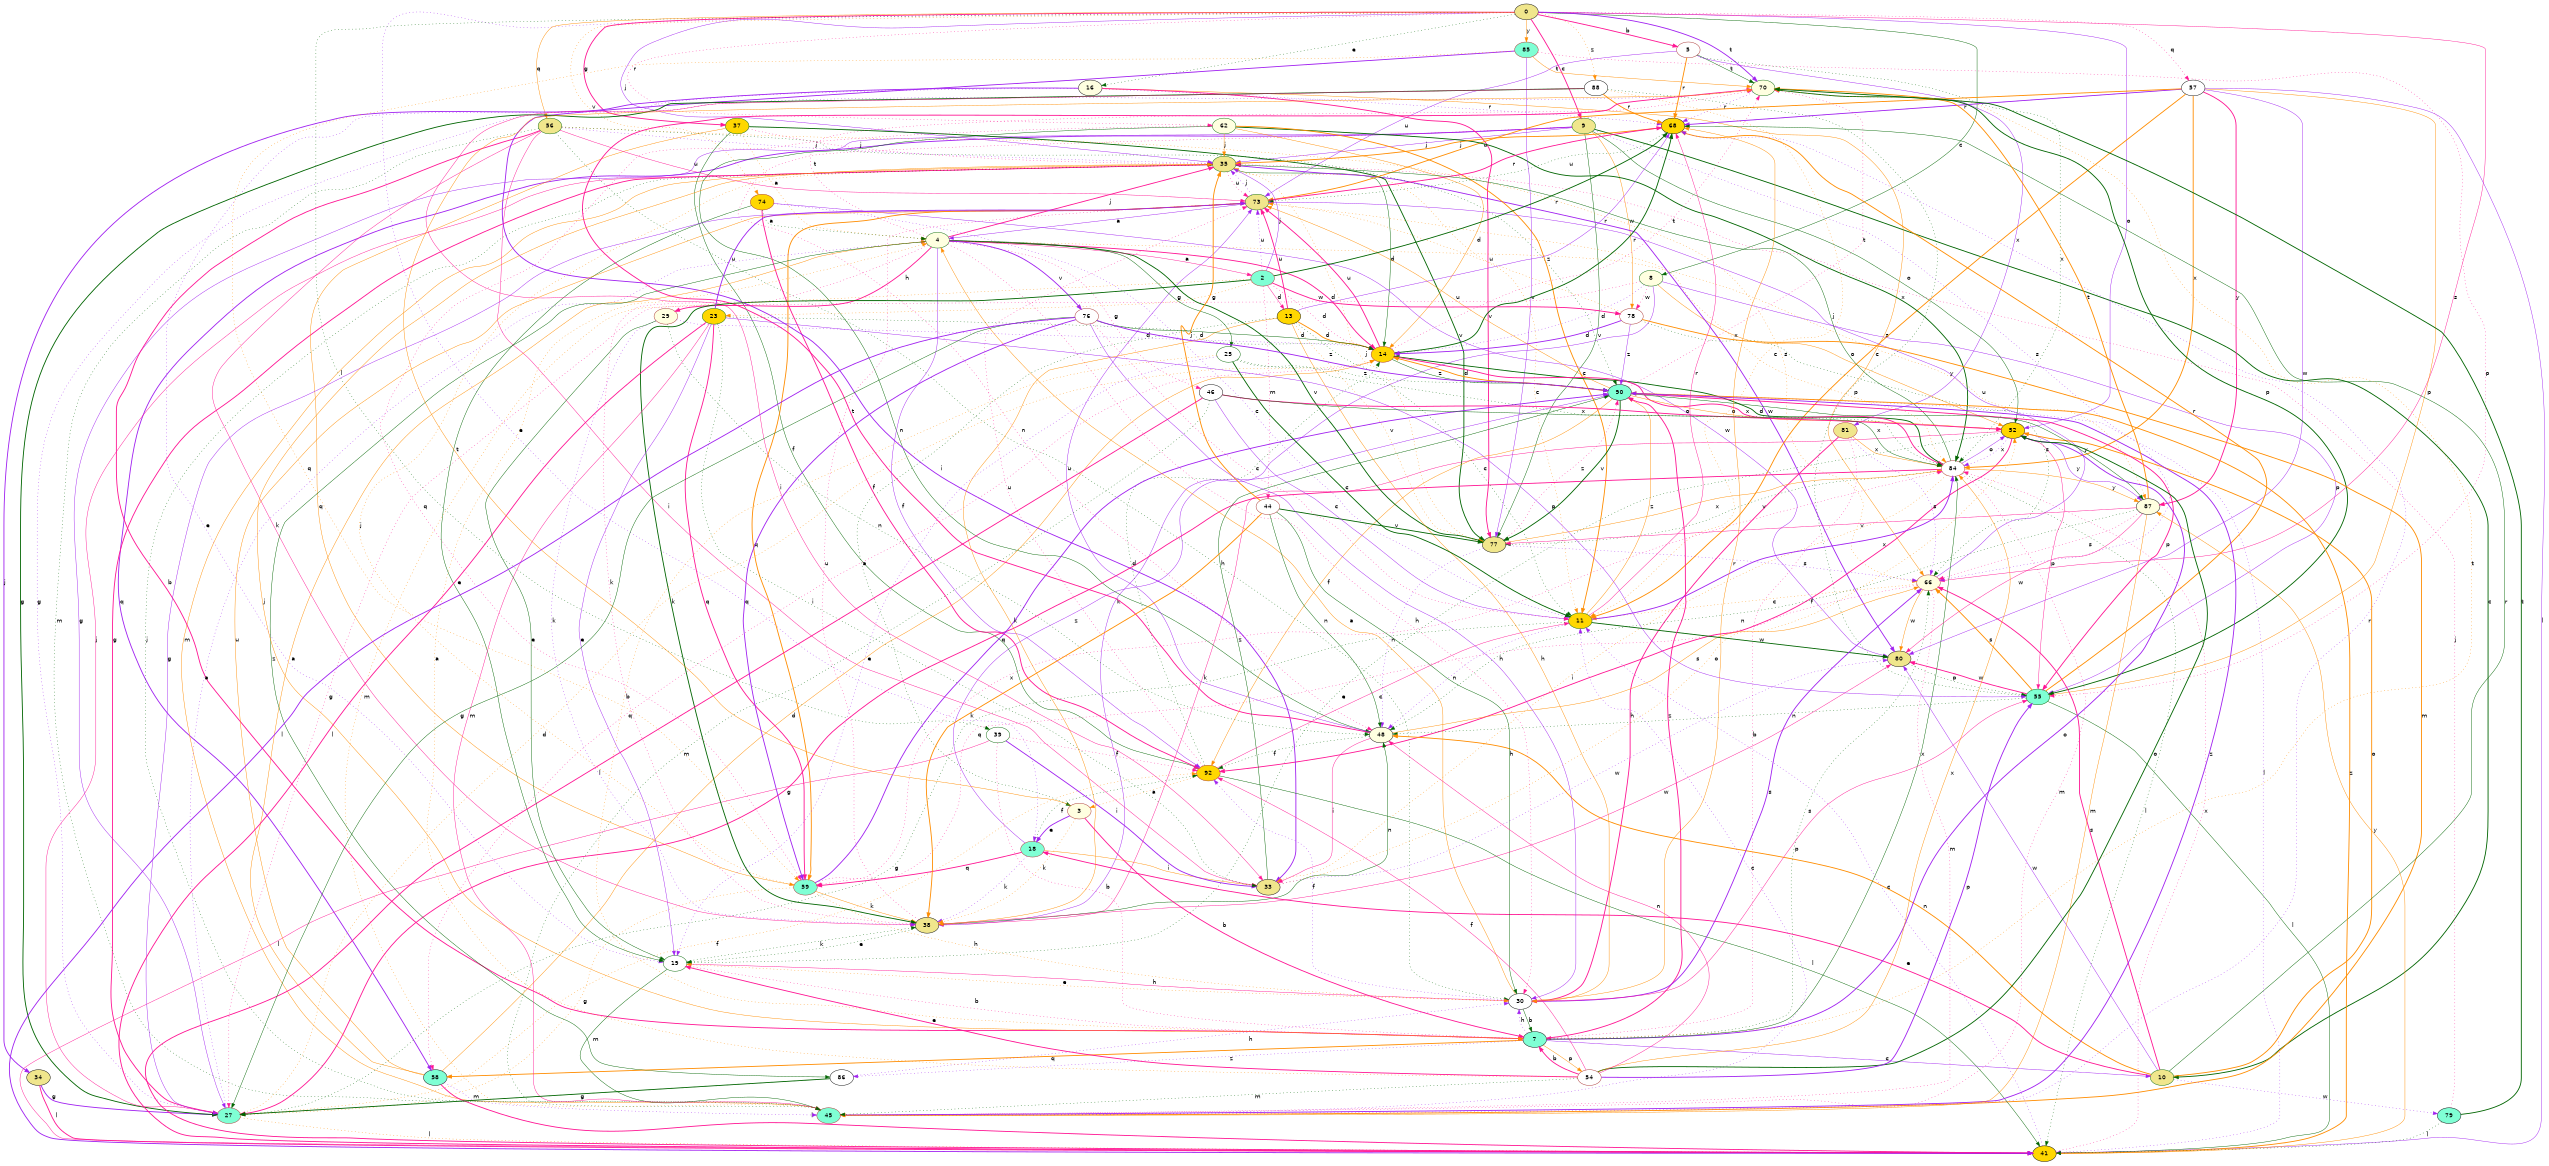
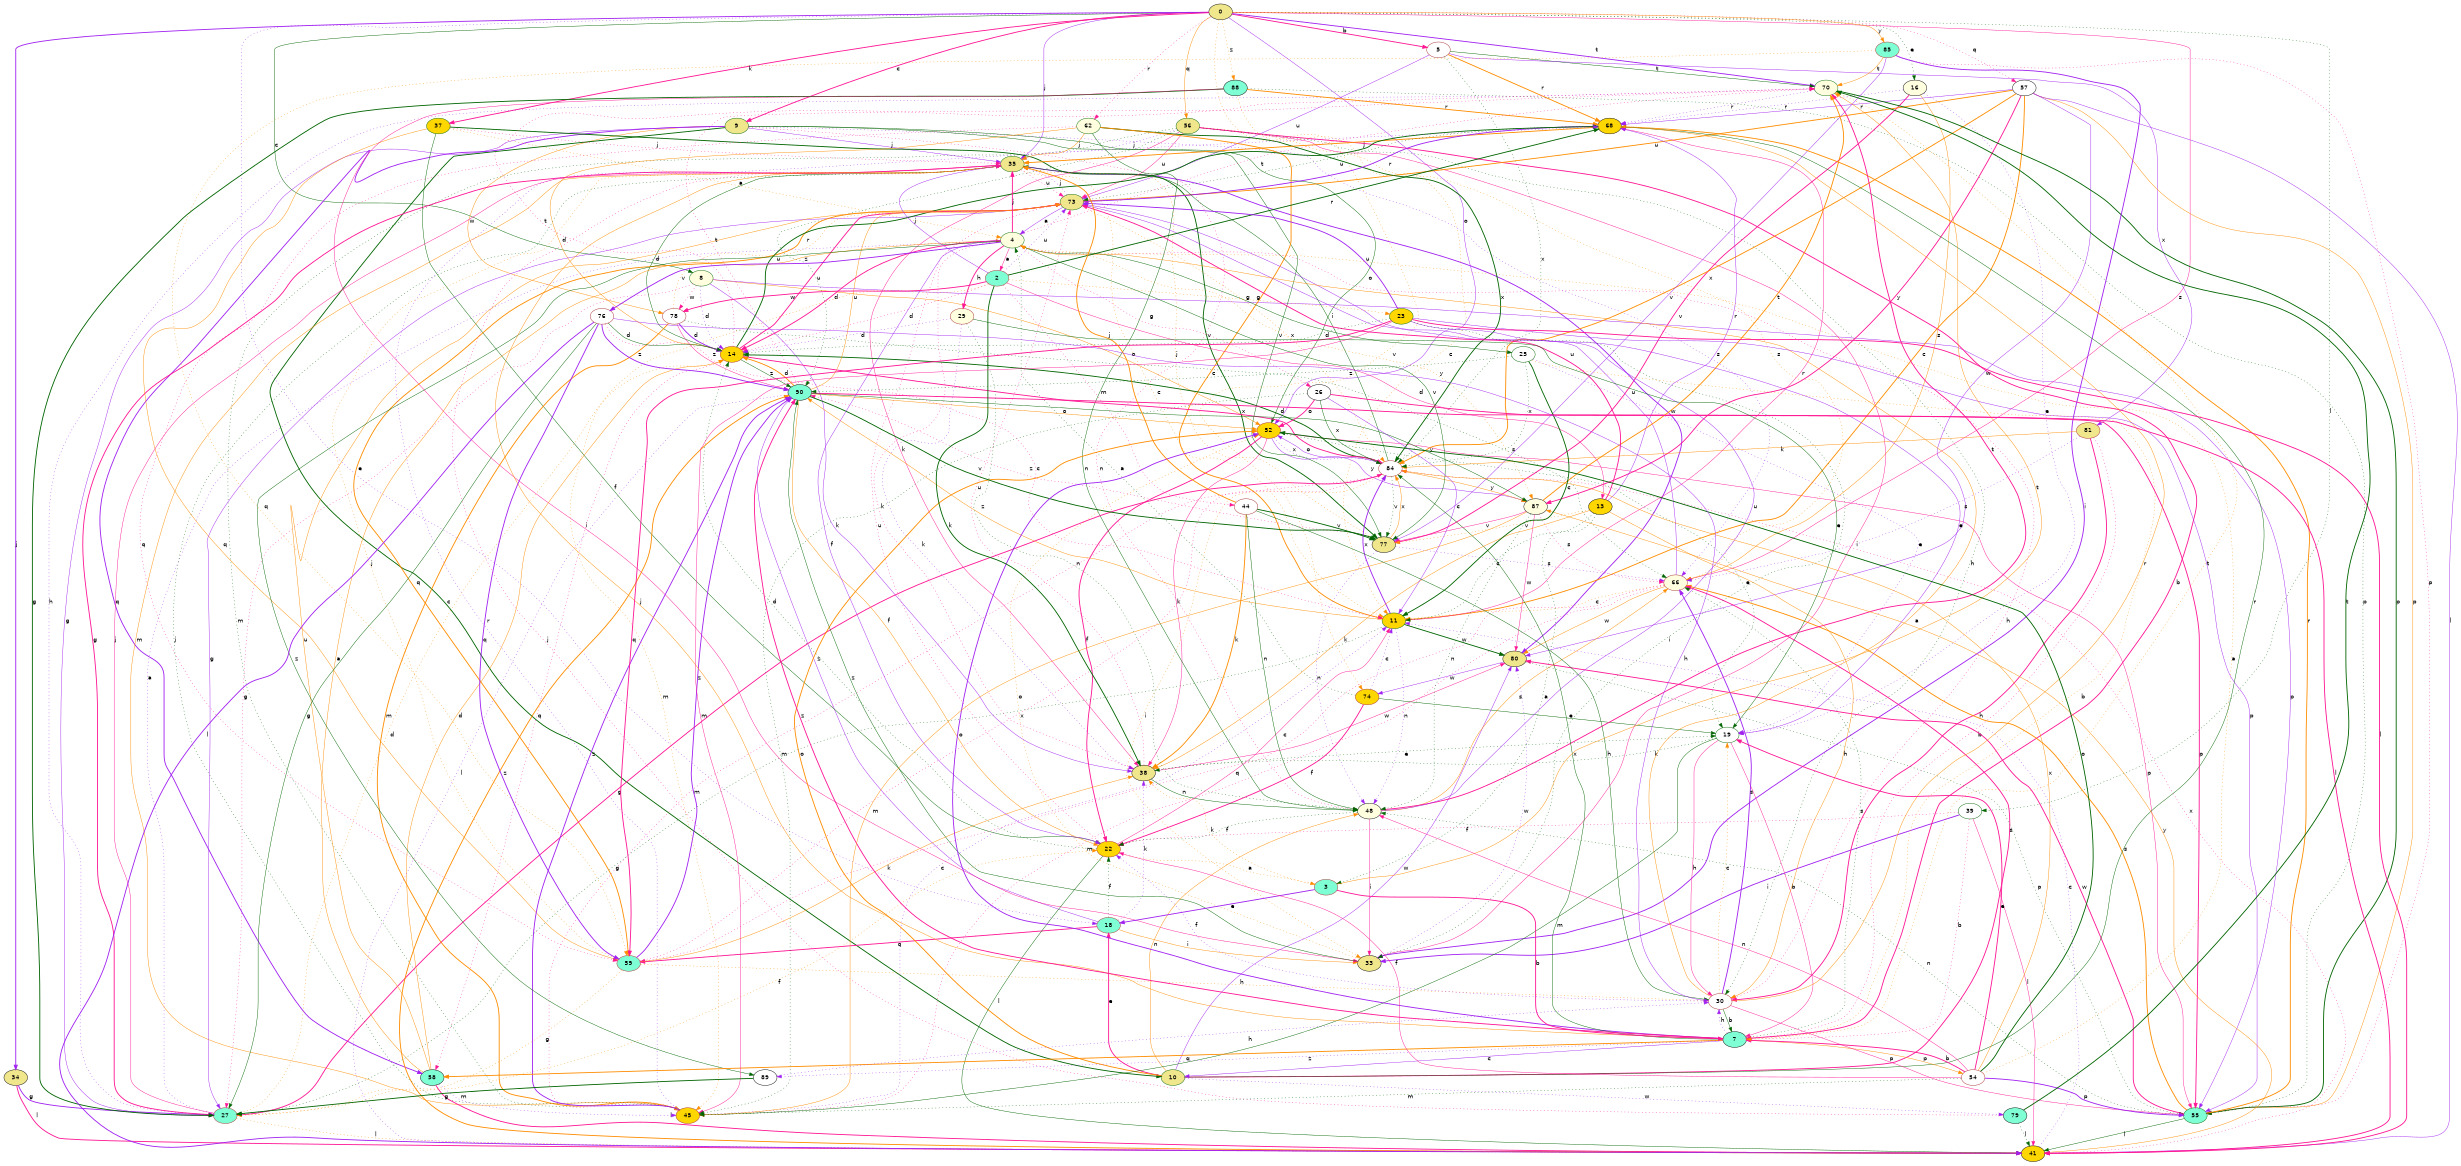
(586, 69) -> (751, 69)
(1596, 88) -> (1236, 88)
(1935, 107) -> (1819, 108)
(1475, 172) -> (1341, 173)
(157, 191) -> (104, 36)
(1411, 310) -> (1434, 680)
(1834, 316) -> (1333, 316)
(1250, 327) -> (1304, 356)
(1324, 338) -> none
(1626, 352) -> (738, 374)
(1211, 392) -> (1319, 392)
(2013, 430) -> (1269, 430)
(1877, 450) -> (1783, 450)
(39, 602) -> (51, 602)
(1004, 640) -> (700, 678)
(2158, 756) -> none
(1208, 773) -> (1109, 849)
(1079, 811) -> (1326, 887)
(1813, 863) -> (1177, 902)
(1065, 982) -> (1728, 868)
(1520, 1001) -> (1720, 1001)
(1101, 1022) -> (1794, 902)
(842, 1078) -> (765, 1078)
(829, 1116) -> (688, 1116)
